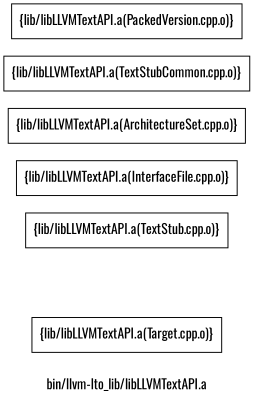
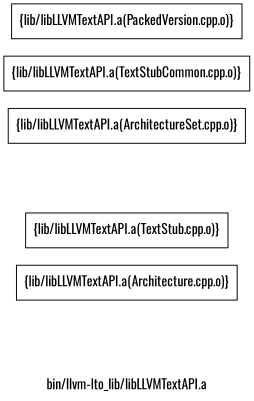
(127, 178) -> none
none -> (127, 283)
(127, 335) -> none
